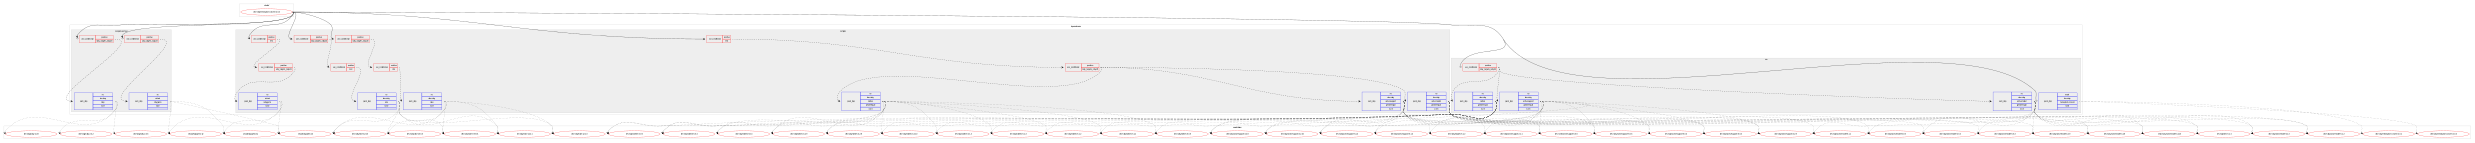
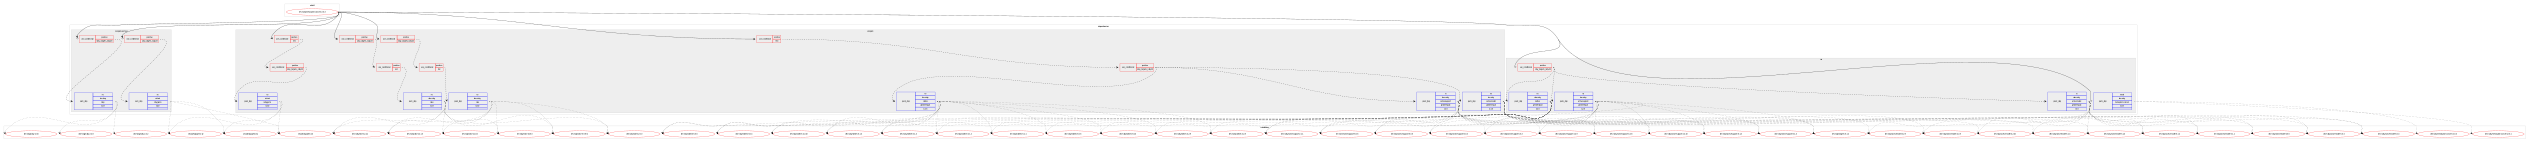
none -> (470, 134)
(2169, 134) -> (2005, 134)
(2224, 134) -> (2060, 134)
